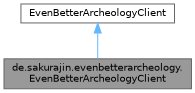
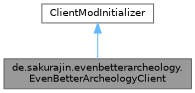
(98, 13) -> (98, 13)
